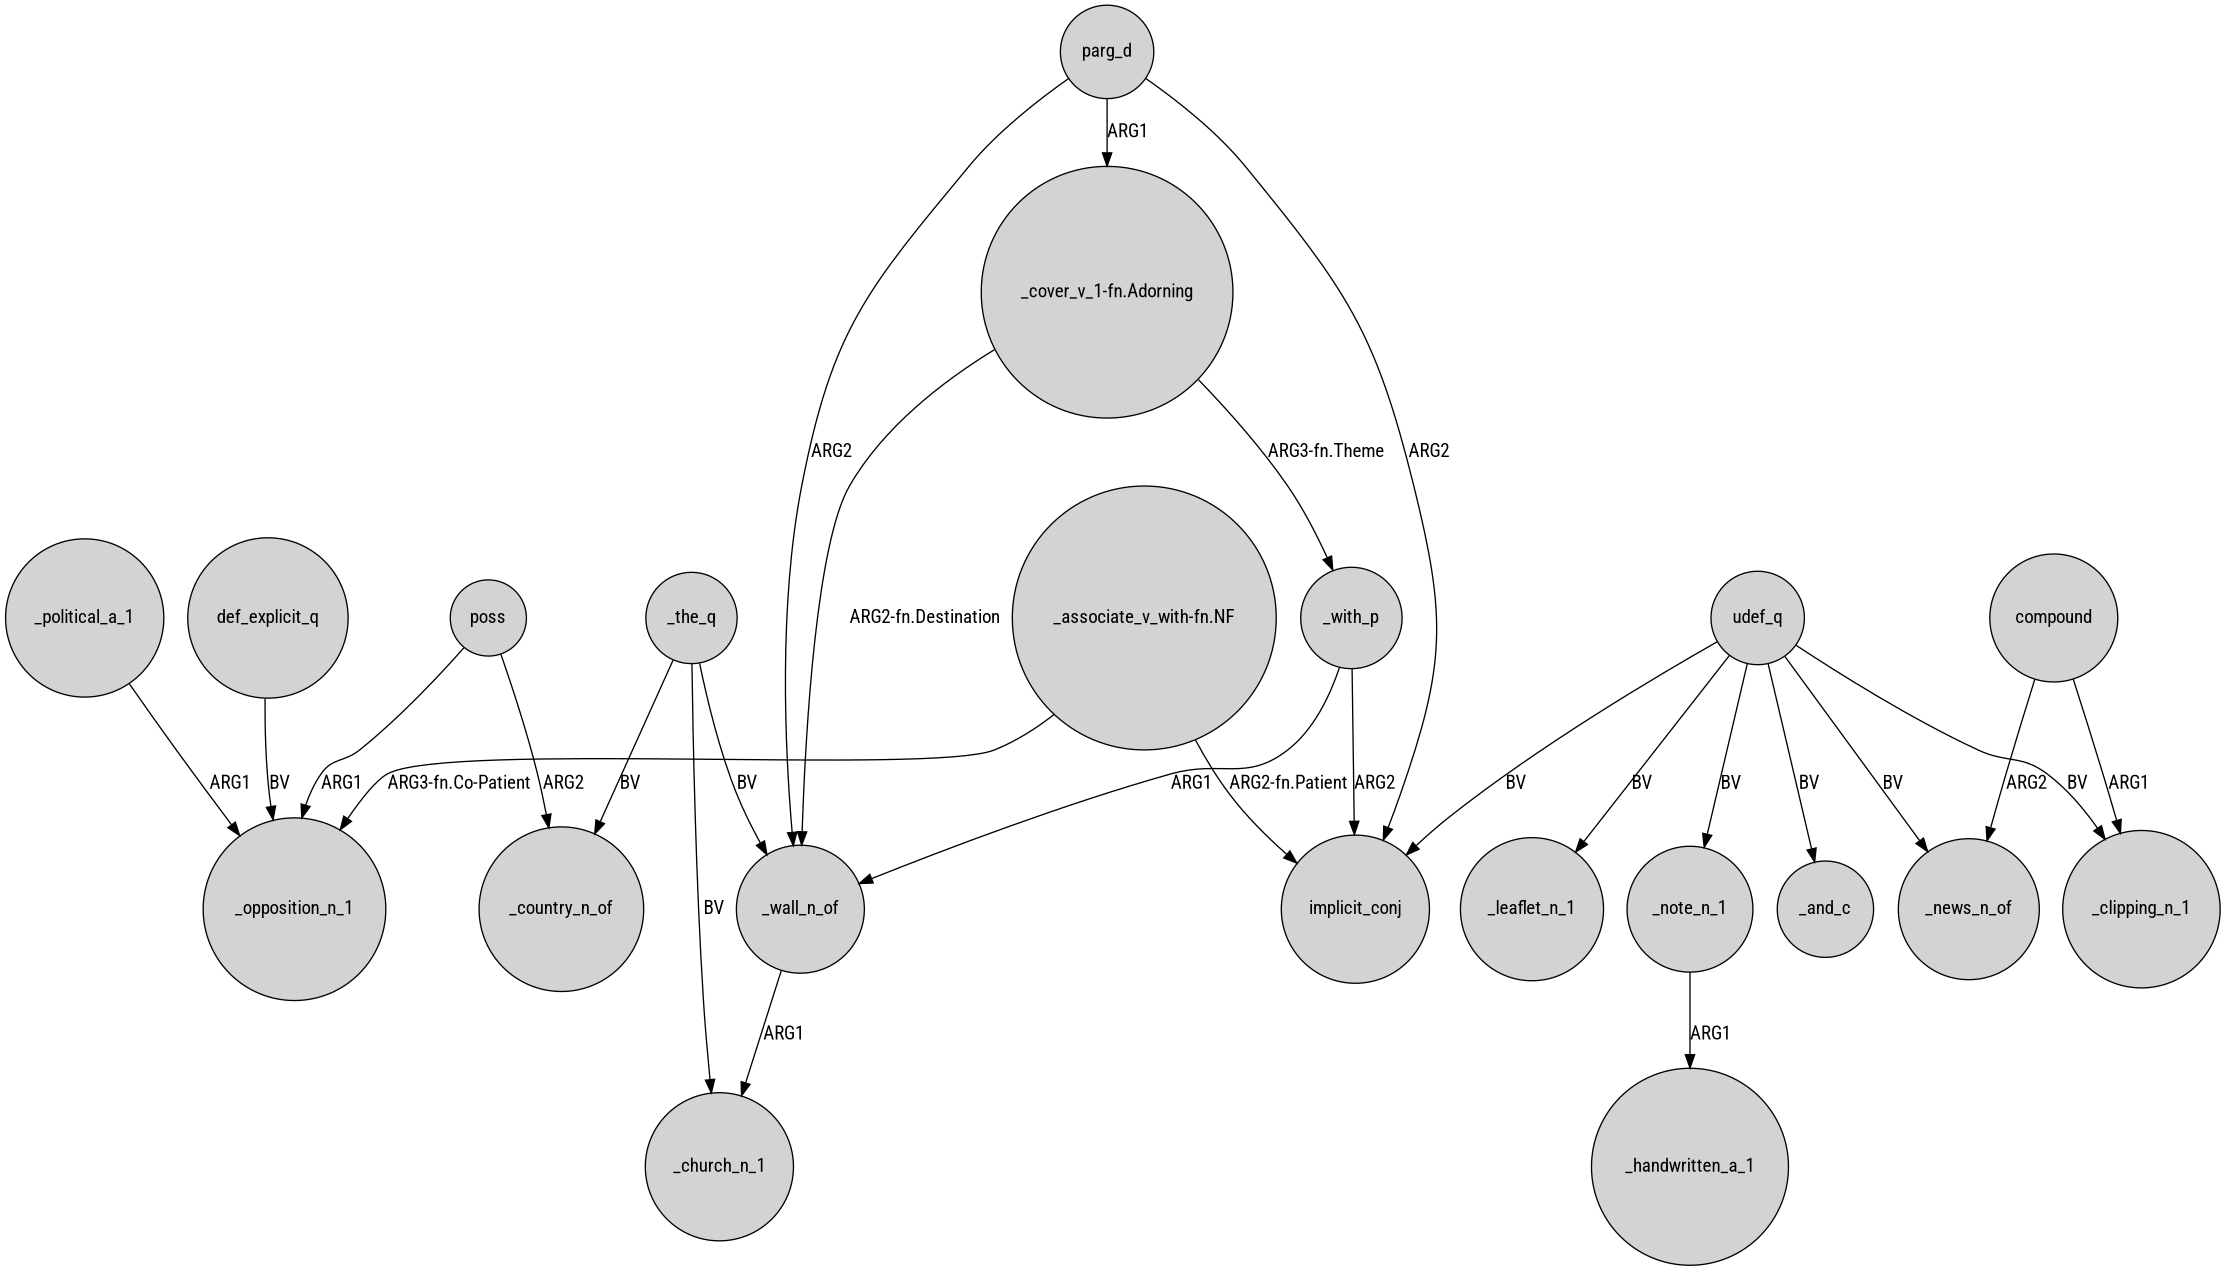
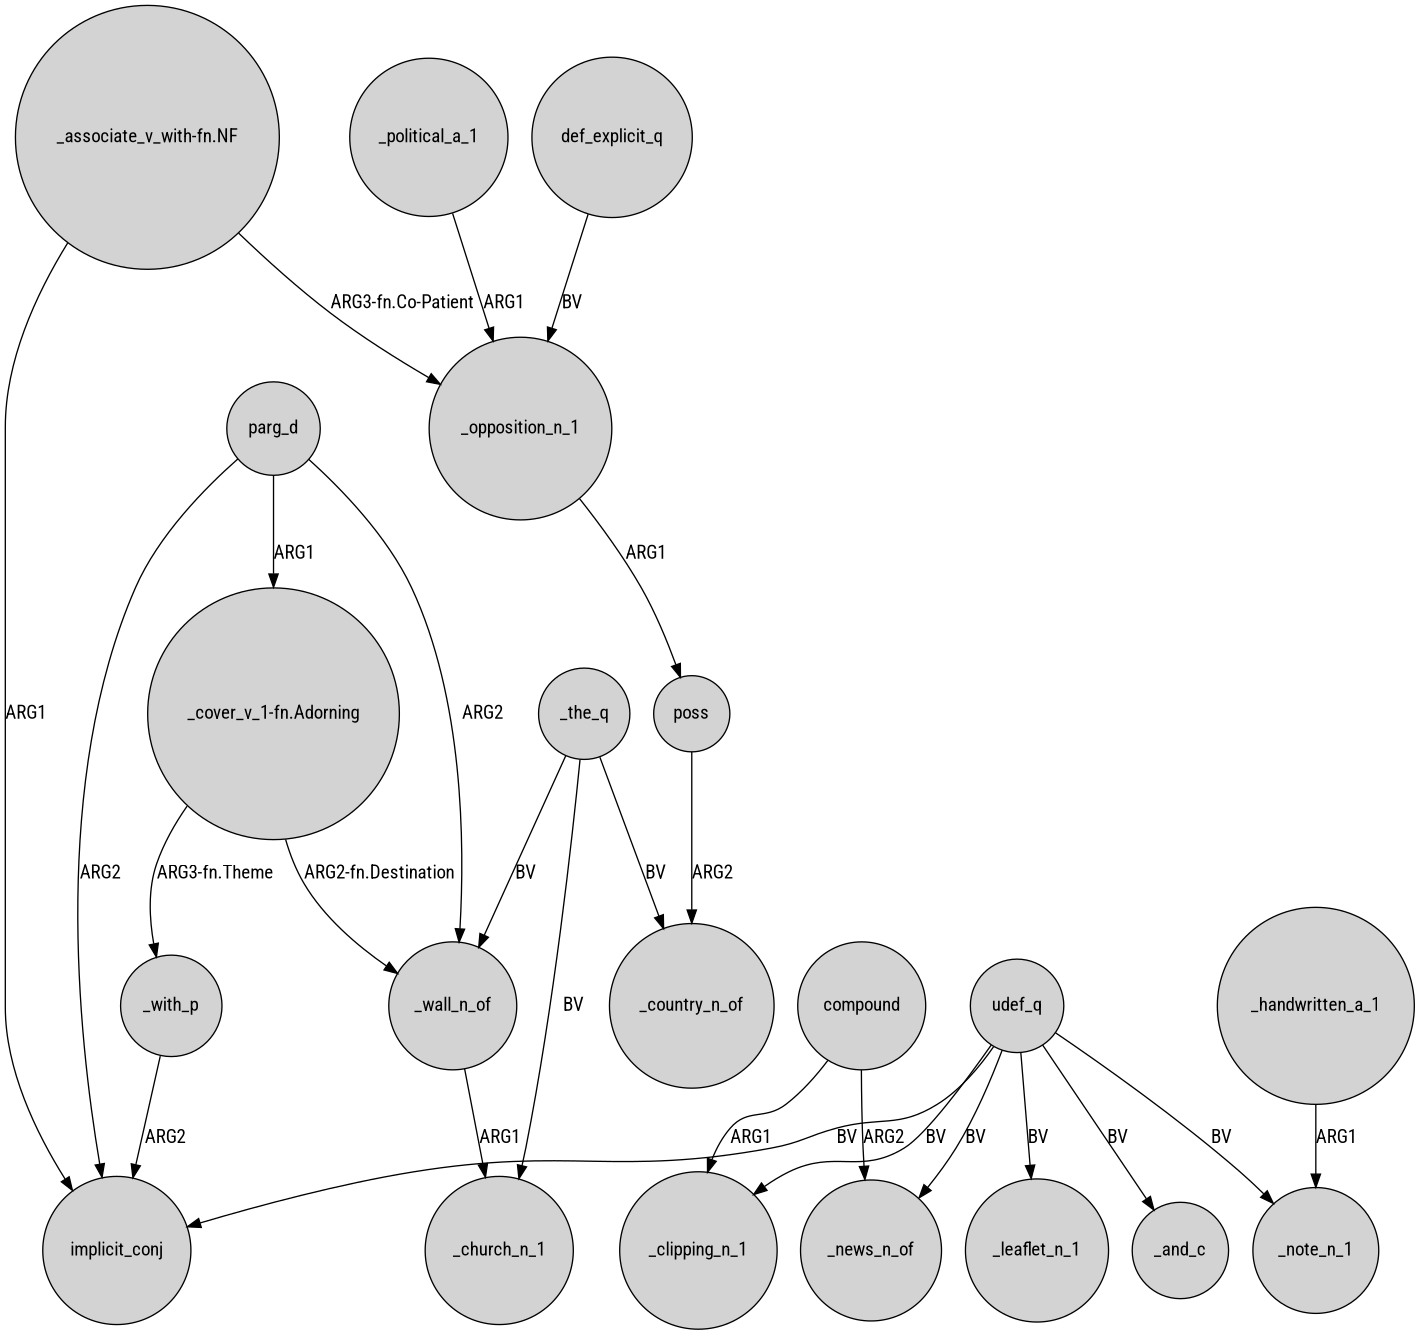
(384, 729) -> (635, 577)
(1289, 784) -> (26, 714)
(1124, 788) -> none
(1690, 1013) -> (1316, 1139)
